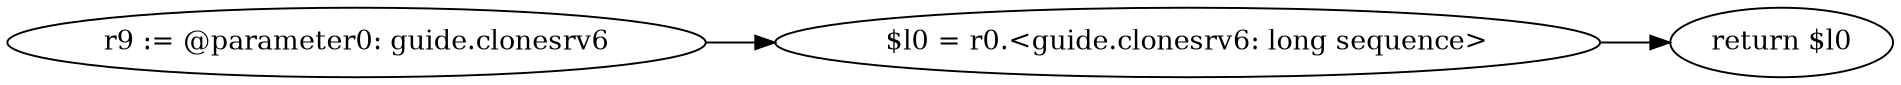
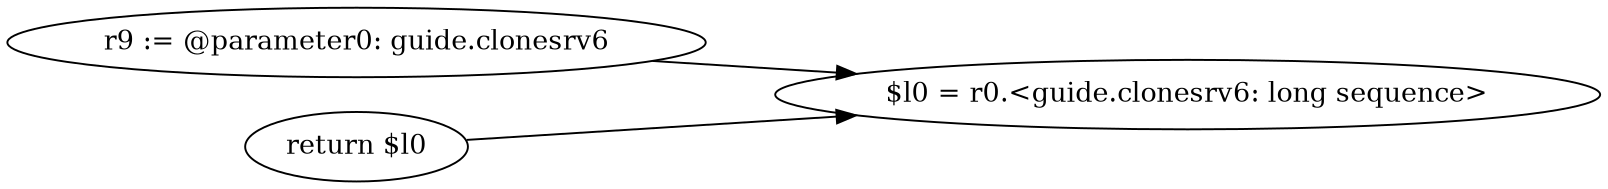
(1625, 42) -> (651, 128)
